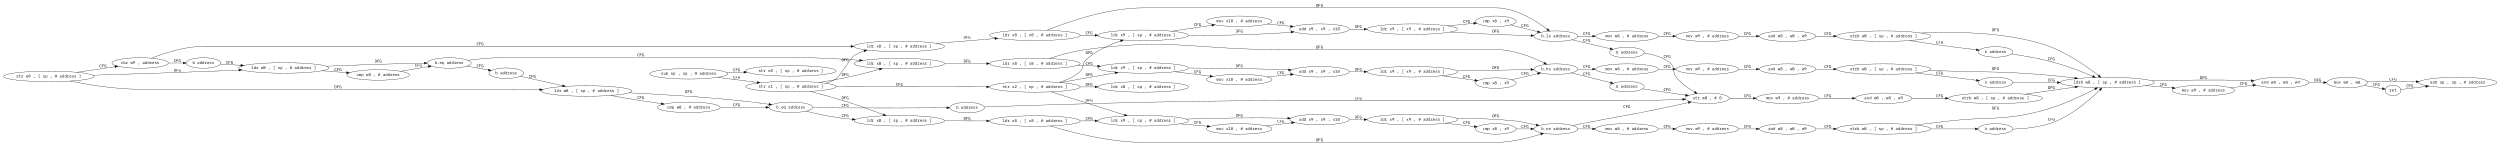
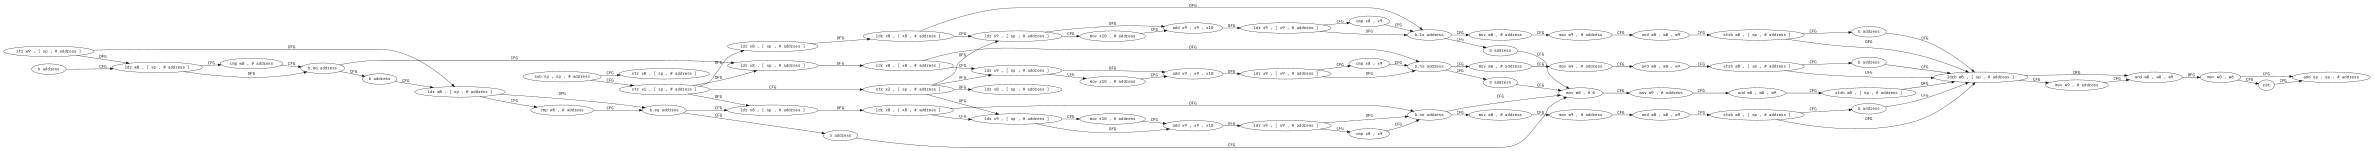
(140, 63) -> none
(1707, 98) -> (1581, 93)
